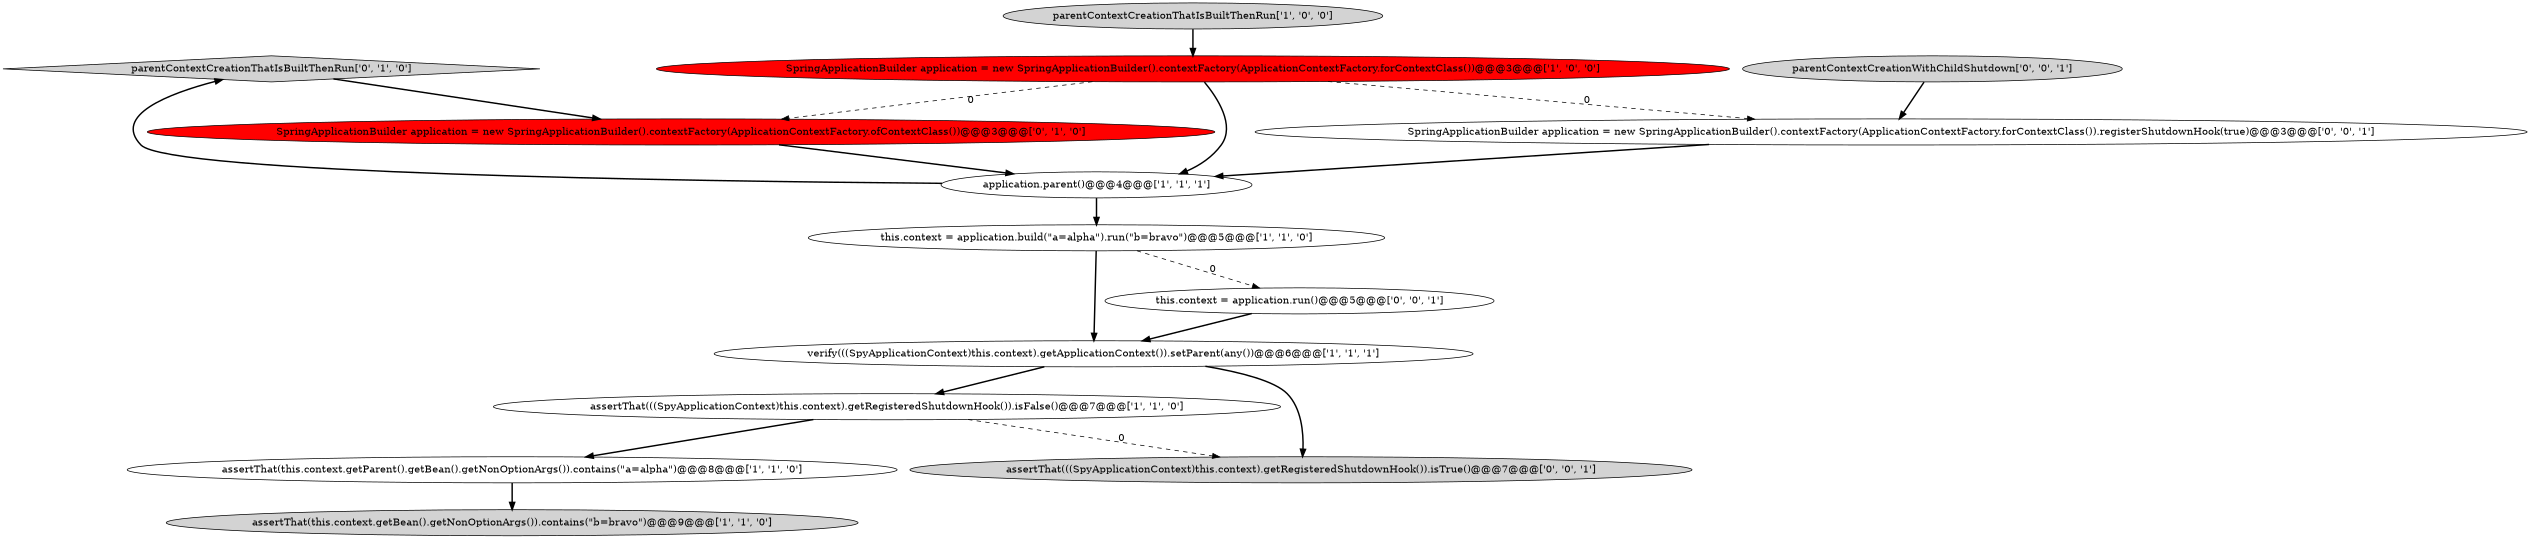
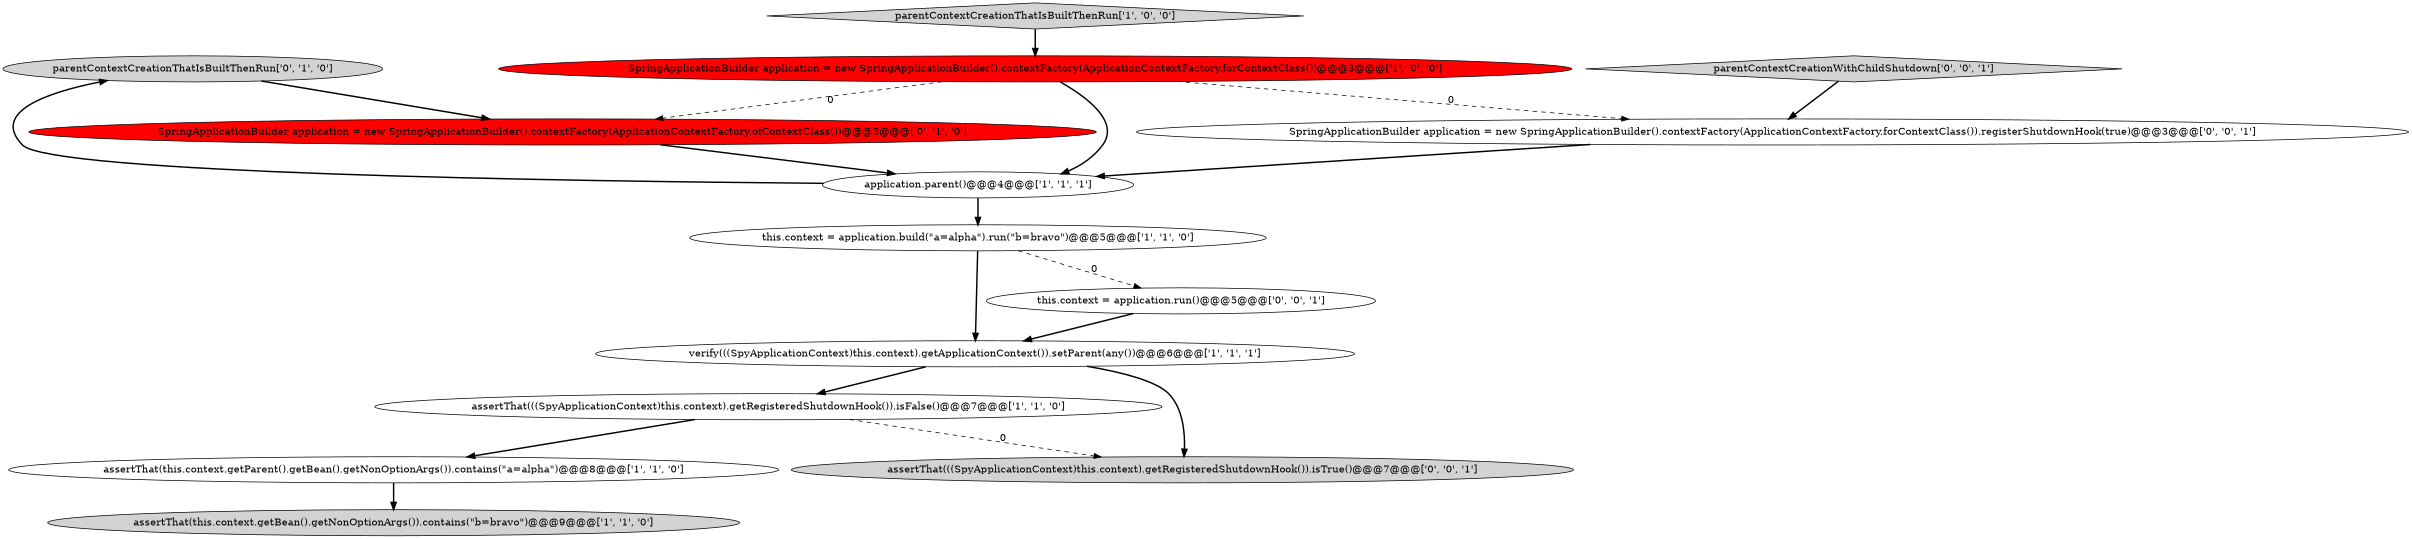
(1193, 16) -> (1035, 16)
(271, 69) -> (193, 69)
(1932, 69) -> (1854, 69)
